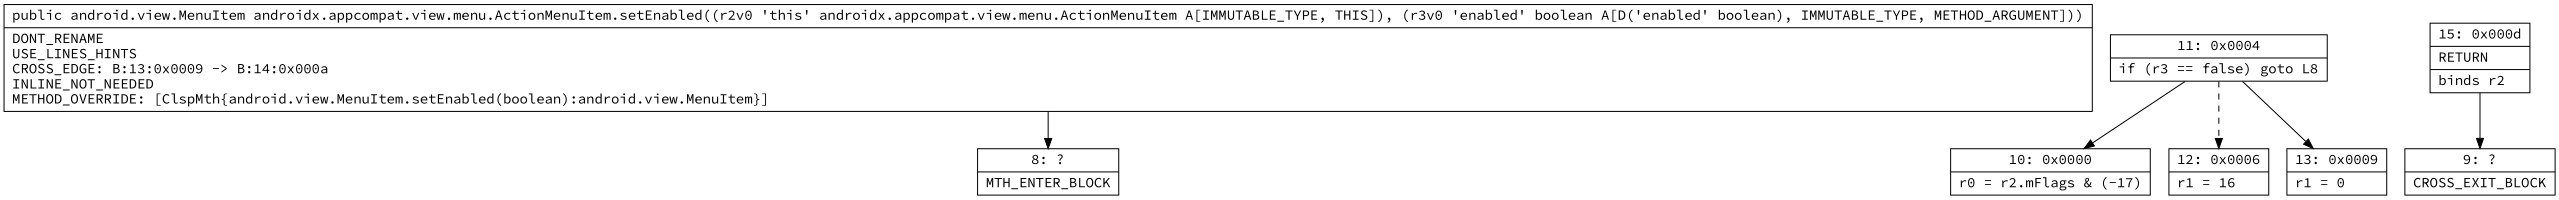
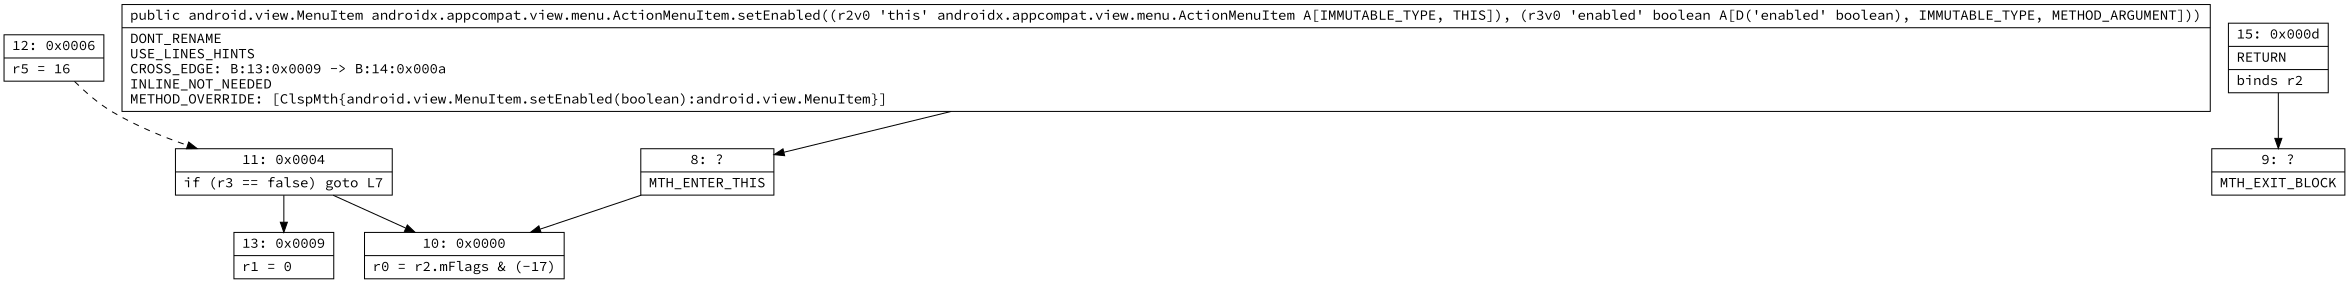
(2219, 69) -> (284, 183)
(2219, 110) -> (127, 120)
(1048, 183) -> (707, 183)
(2206, 183) -> (41, 69)
(2480, 183) -> (2278, 183)
none -> (591, 212)
